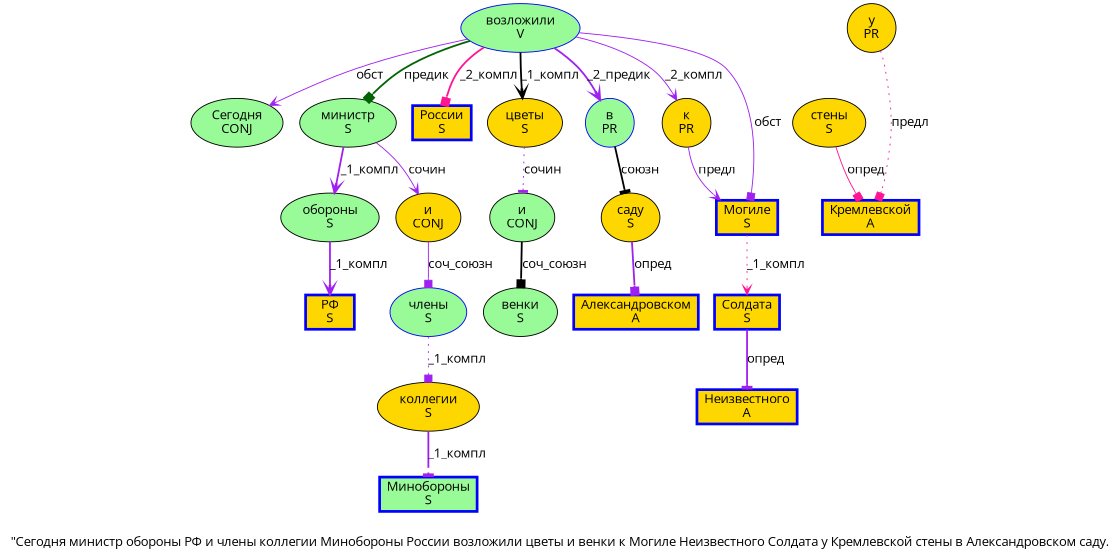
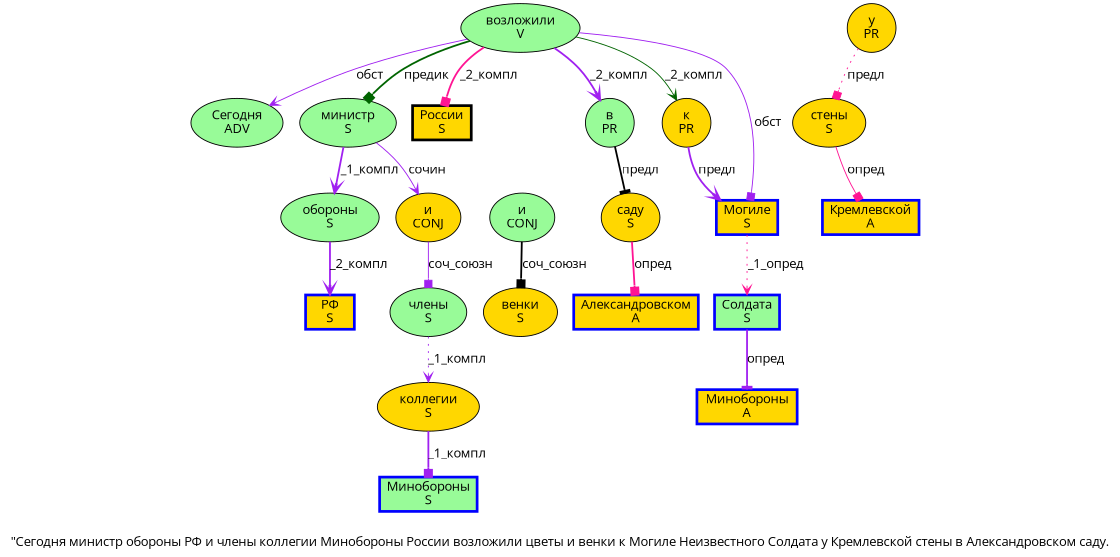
(520, 28) -> (520, 28)
(630, 56) -> (630, 56)
(619, 75) -> (619, 75)
(891, 121) -> (847, 69)
(237, 123) -> (237, 123)
(442, 123) -> (442, 123)
(525, 123) -> none
(610, 123) -> (610, 123)
(641, 170) -> (641, 170)
(696, 173) -> (696, 173)
(633, 264) -> (633, 264)
(359, 265) -> (359, 265)
(776, 265) -> (776, 265)
(428, 312) -> (428, 312)
(520, 312) -> (520, 312)
(747, 312) -> (747, 312)
(428, 355) -> (428, 355)
(747, 407) -> (747, 407)
(428, 449) -> (428, 449)
